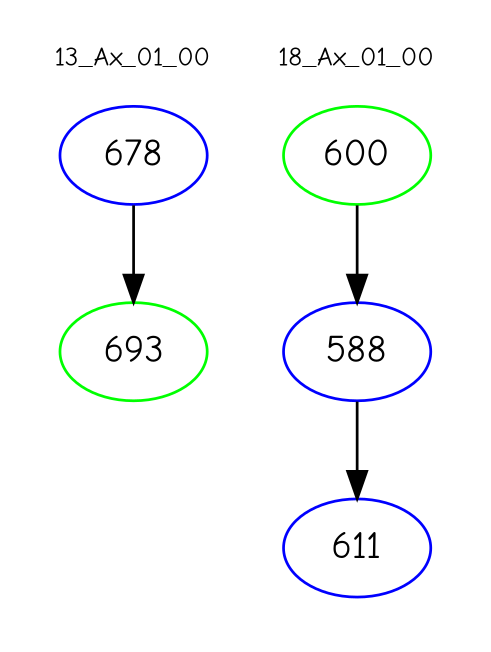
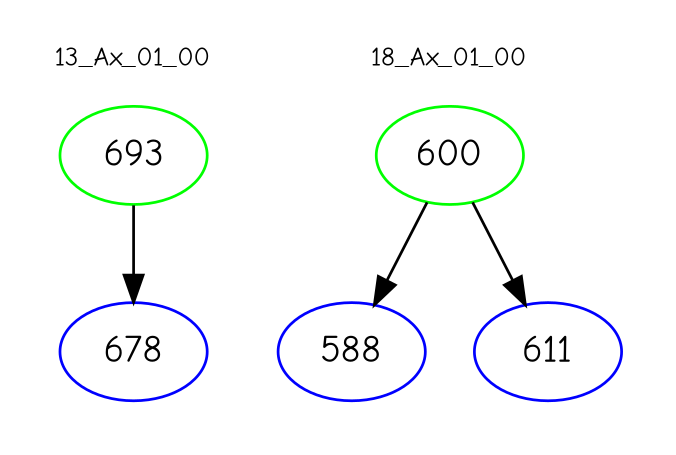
(134, 240) -> (134, 240)
(357, 436) -> (493, 241)
